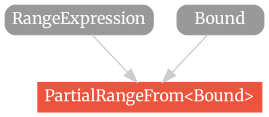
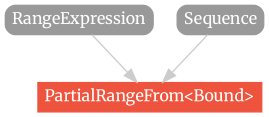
(220, 20) -> (220, 20)
